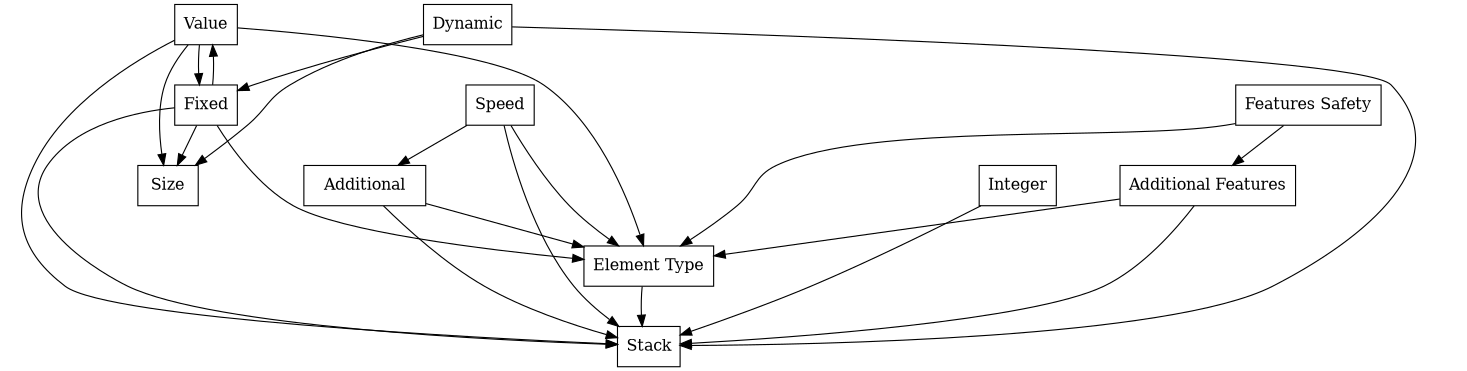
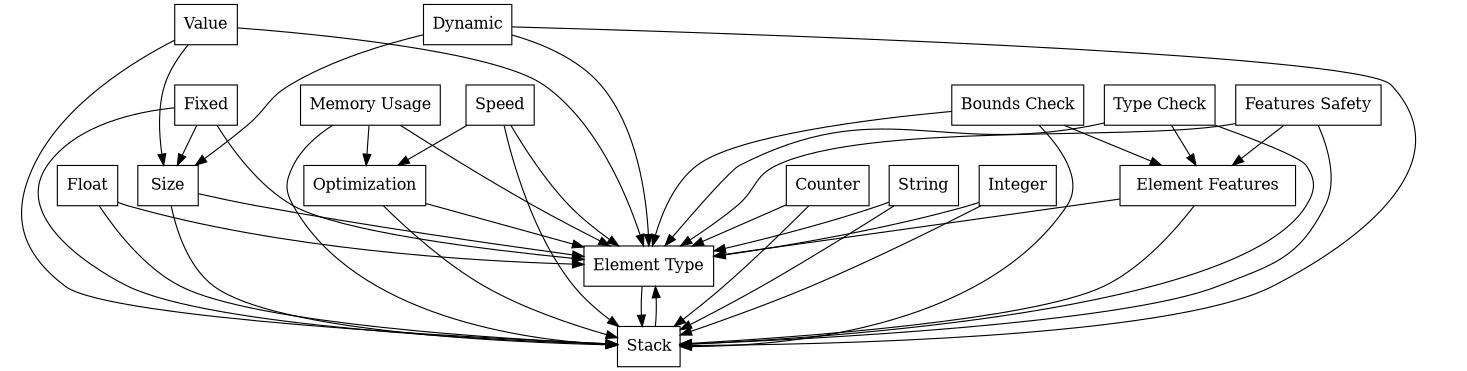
(199, 59) -> none
(305, 69) -> (616, 108)
(214, 71) -> none
none -> (370, 105)
none -> (1018, 105)
none -> (1160, 105)
none -> (88, 186)
(365, 186) -> (365, 186)
none -> (828, 186)
none -> (924, 186)
(1208, 186) -> (1208, 186)
none -> (904, 222)
none -> (385, 227)
none -> (656, 312)
none -> (1067, 316)
none -> (361, 327)
